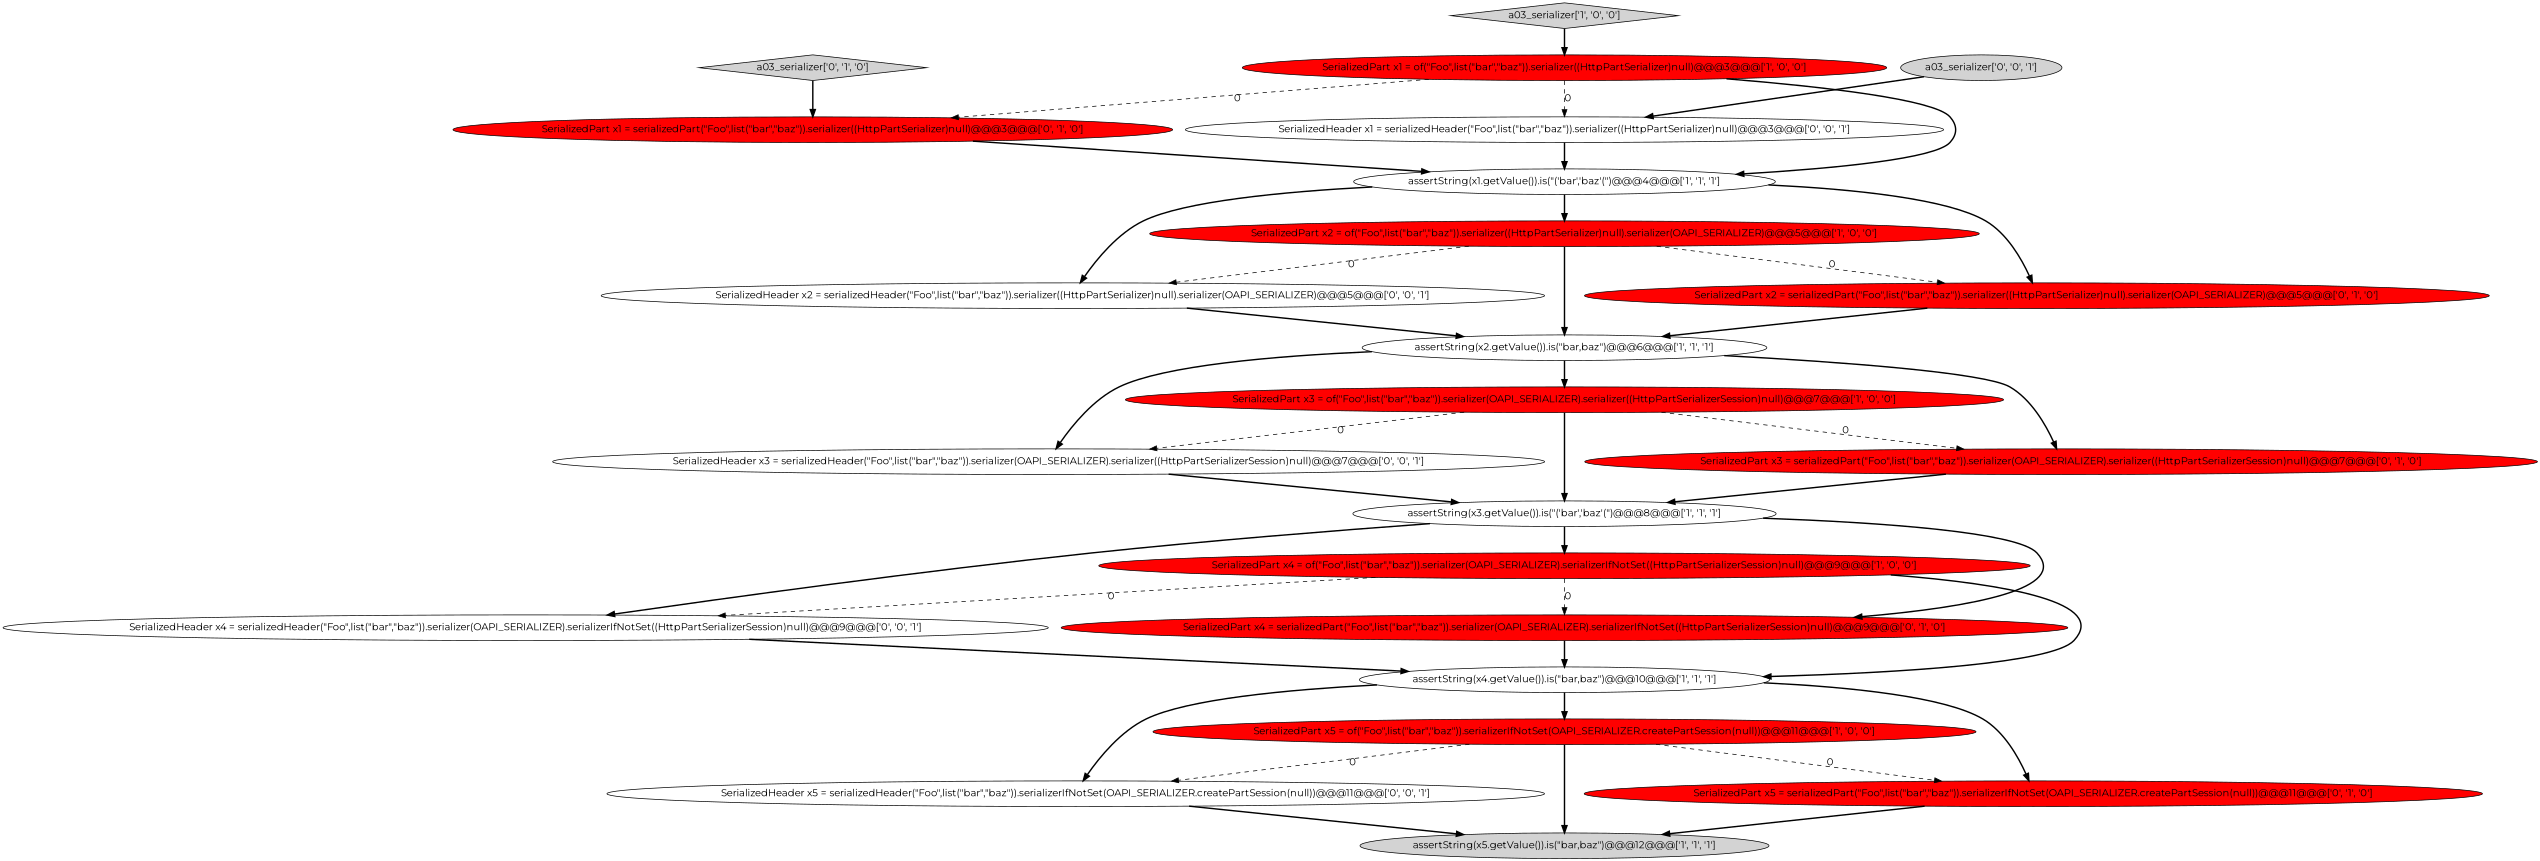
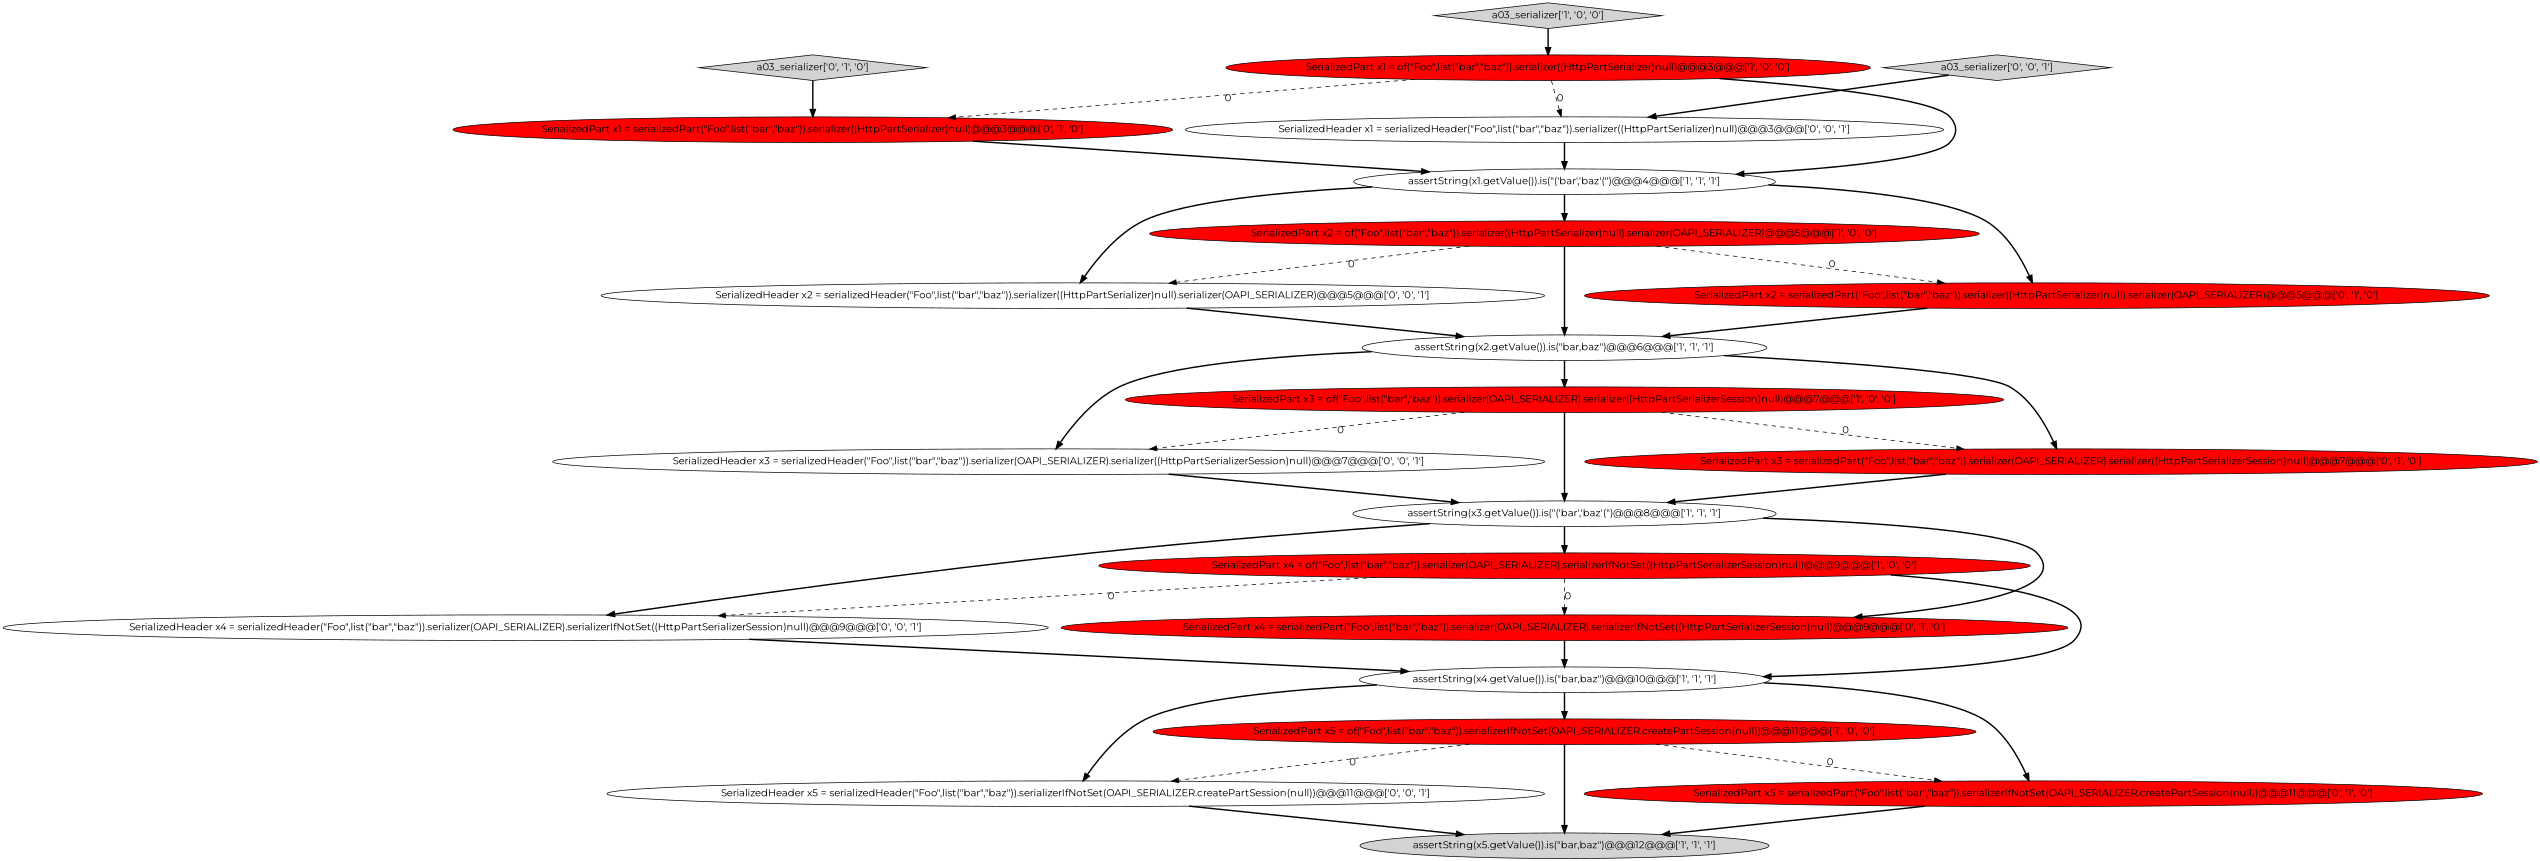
(1981, 68) -> (1997, 68)
